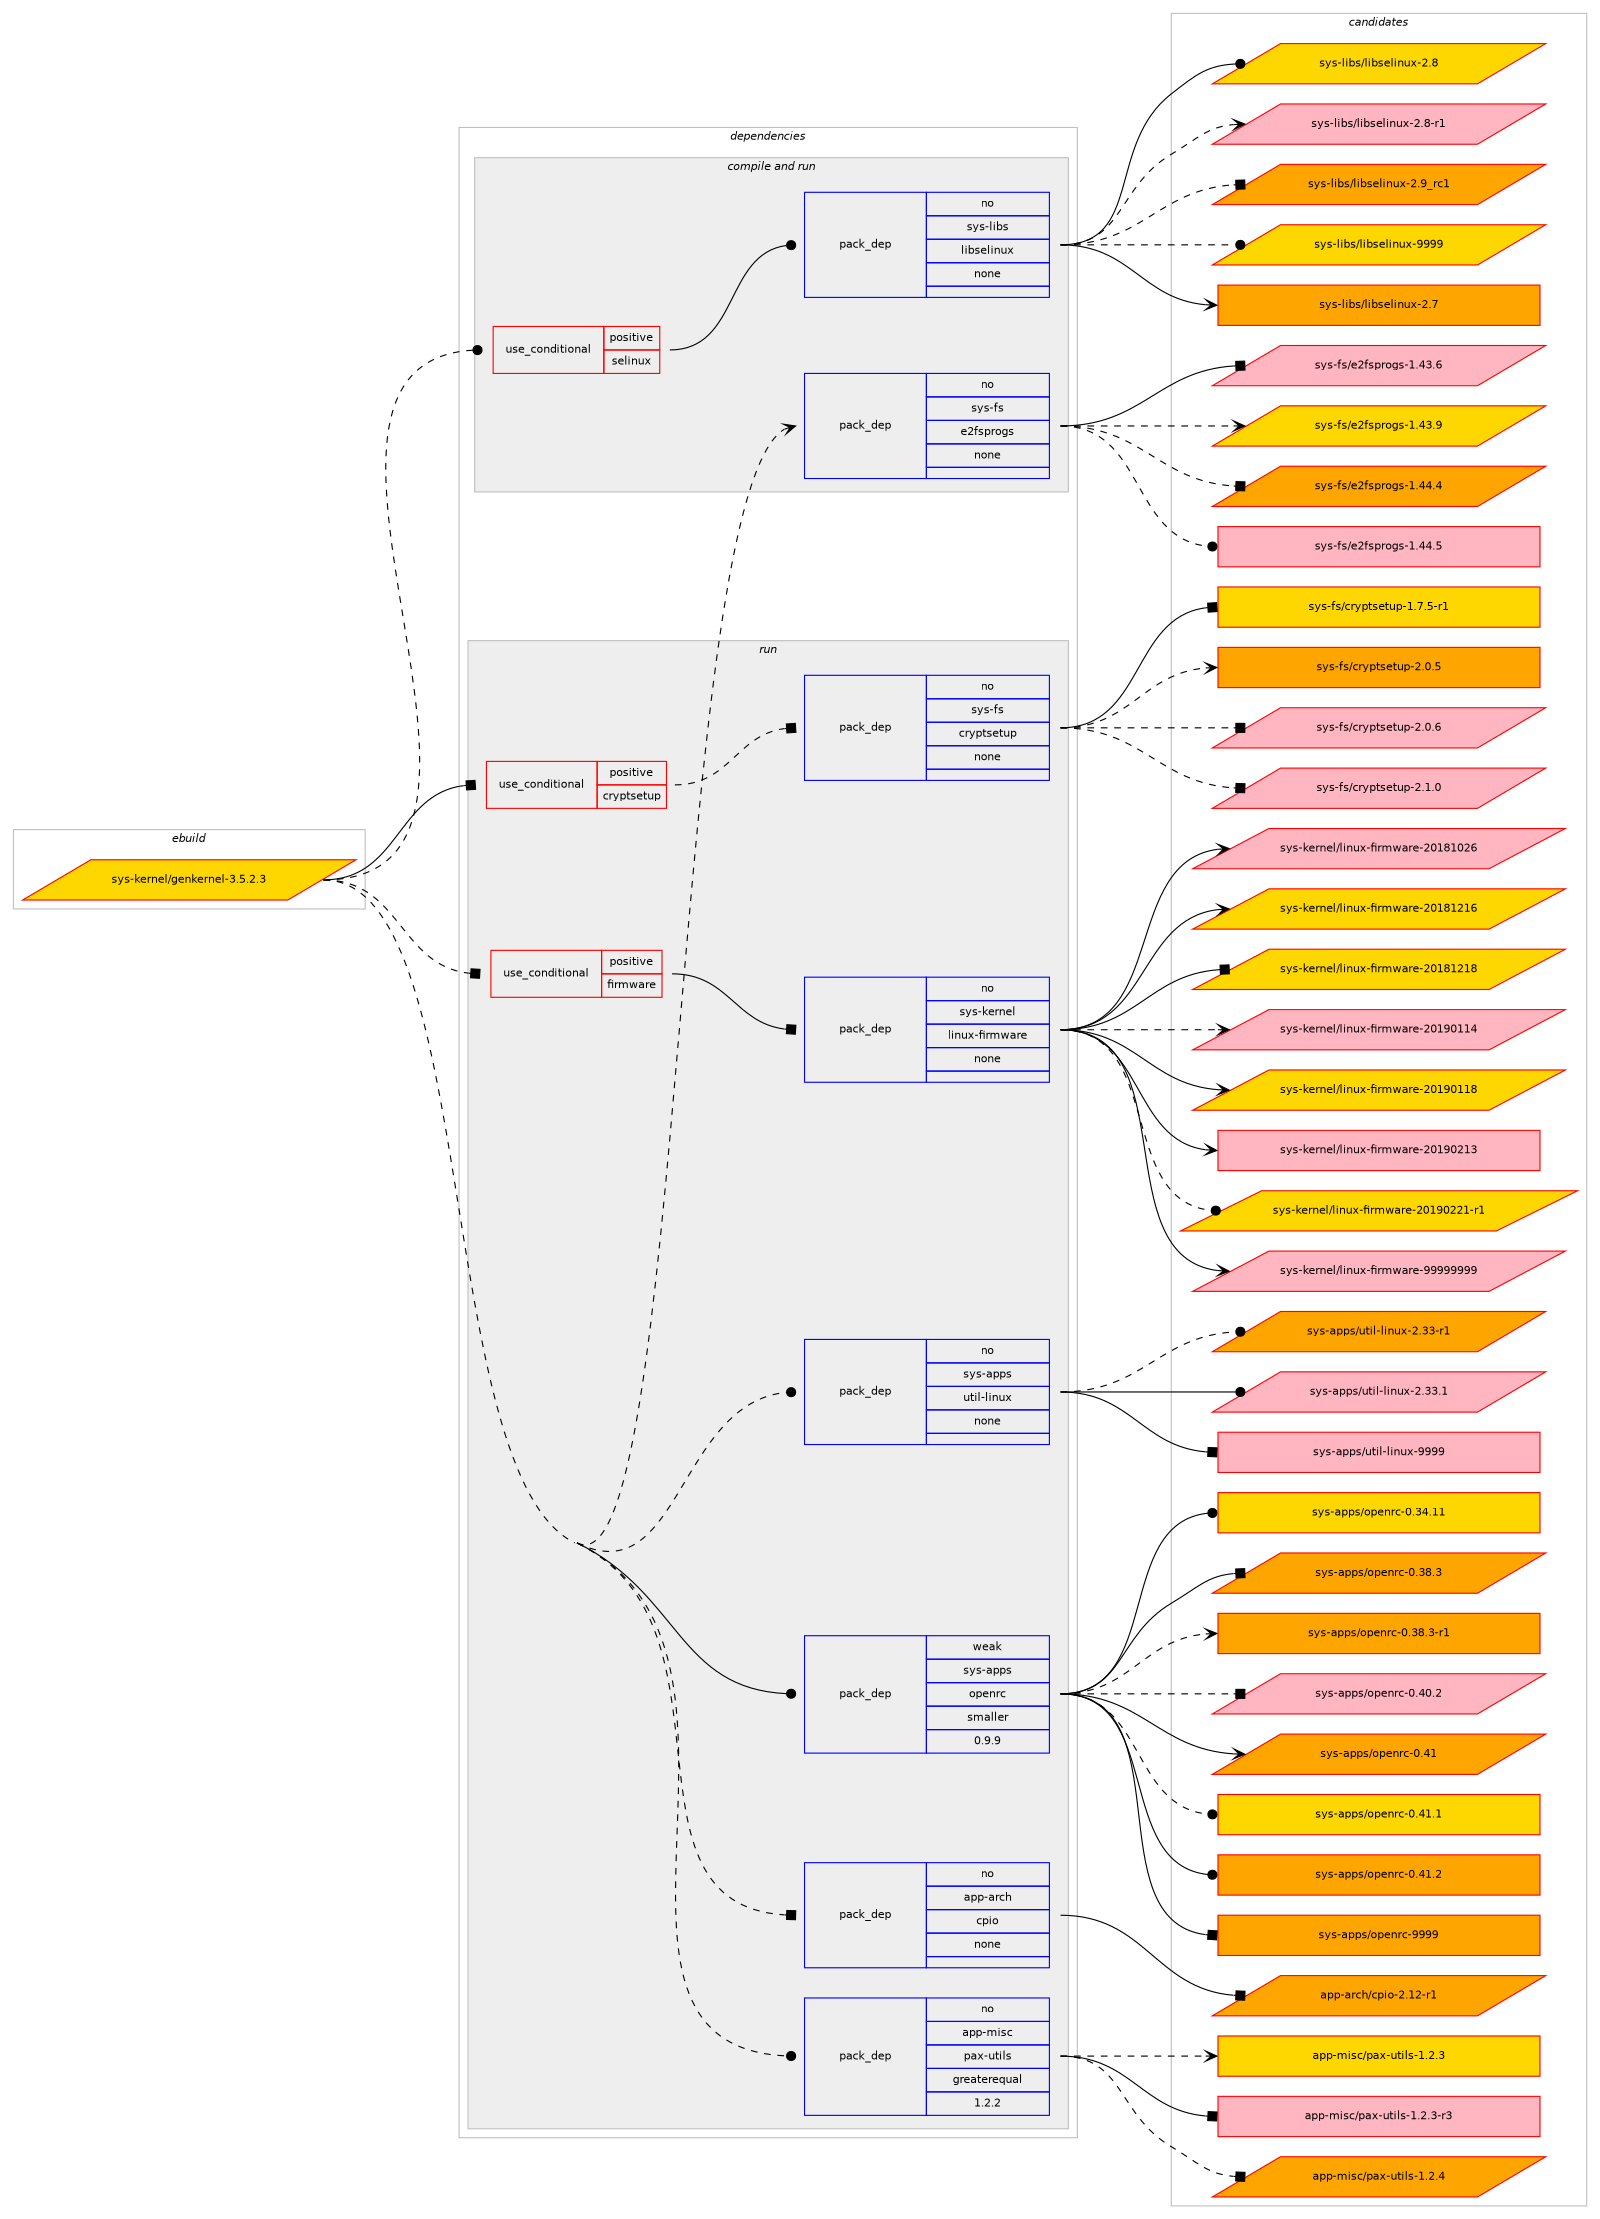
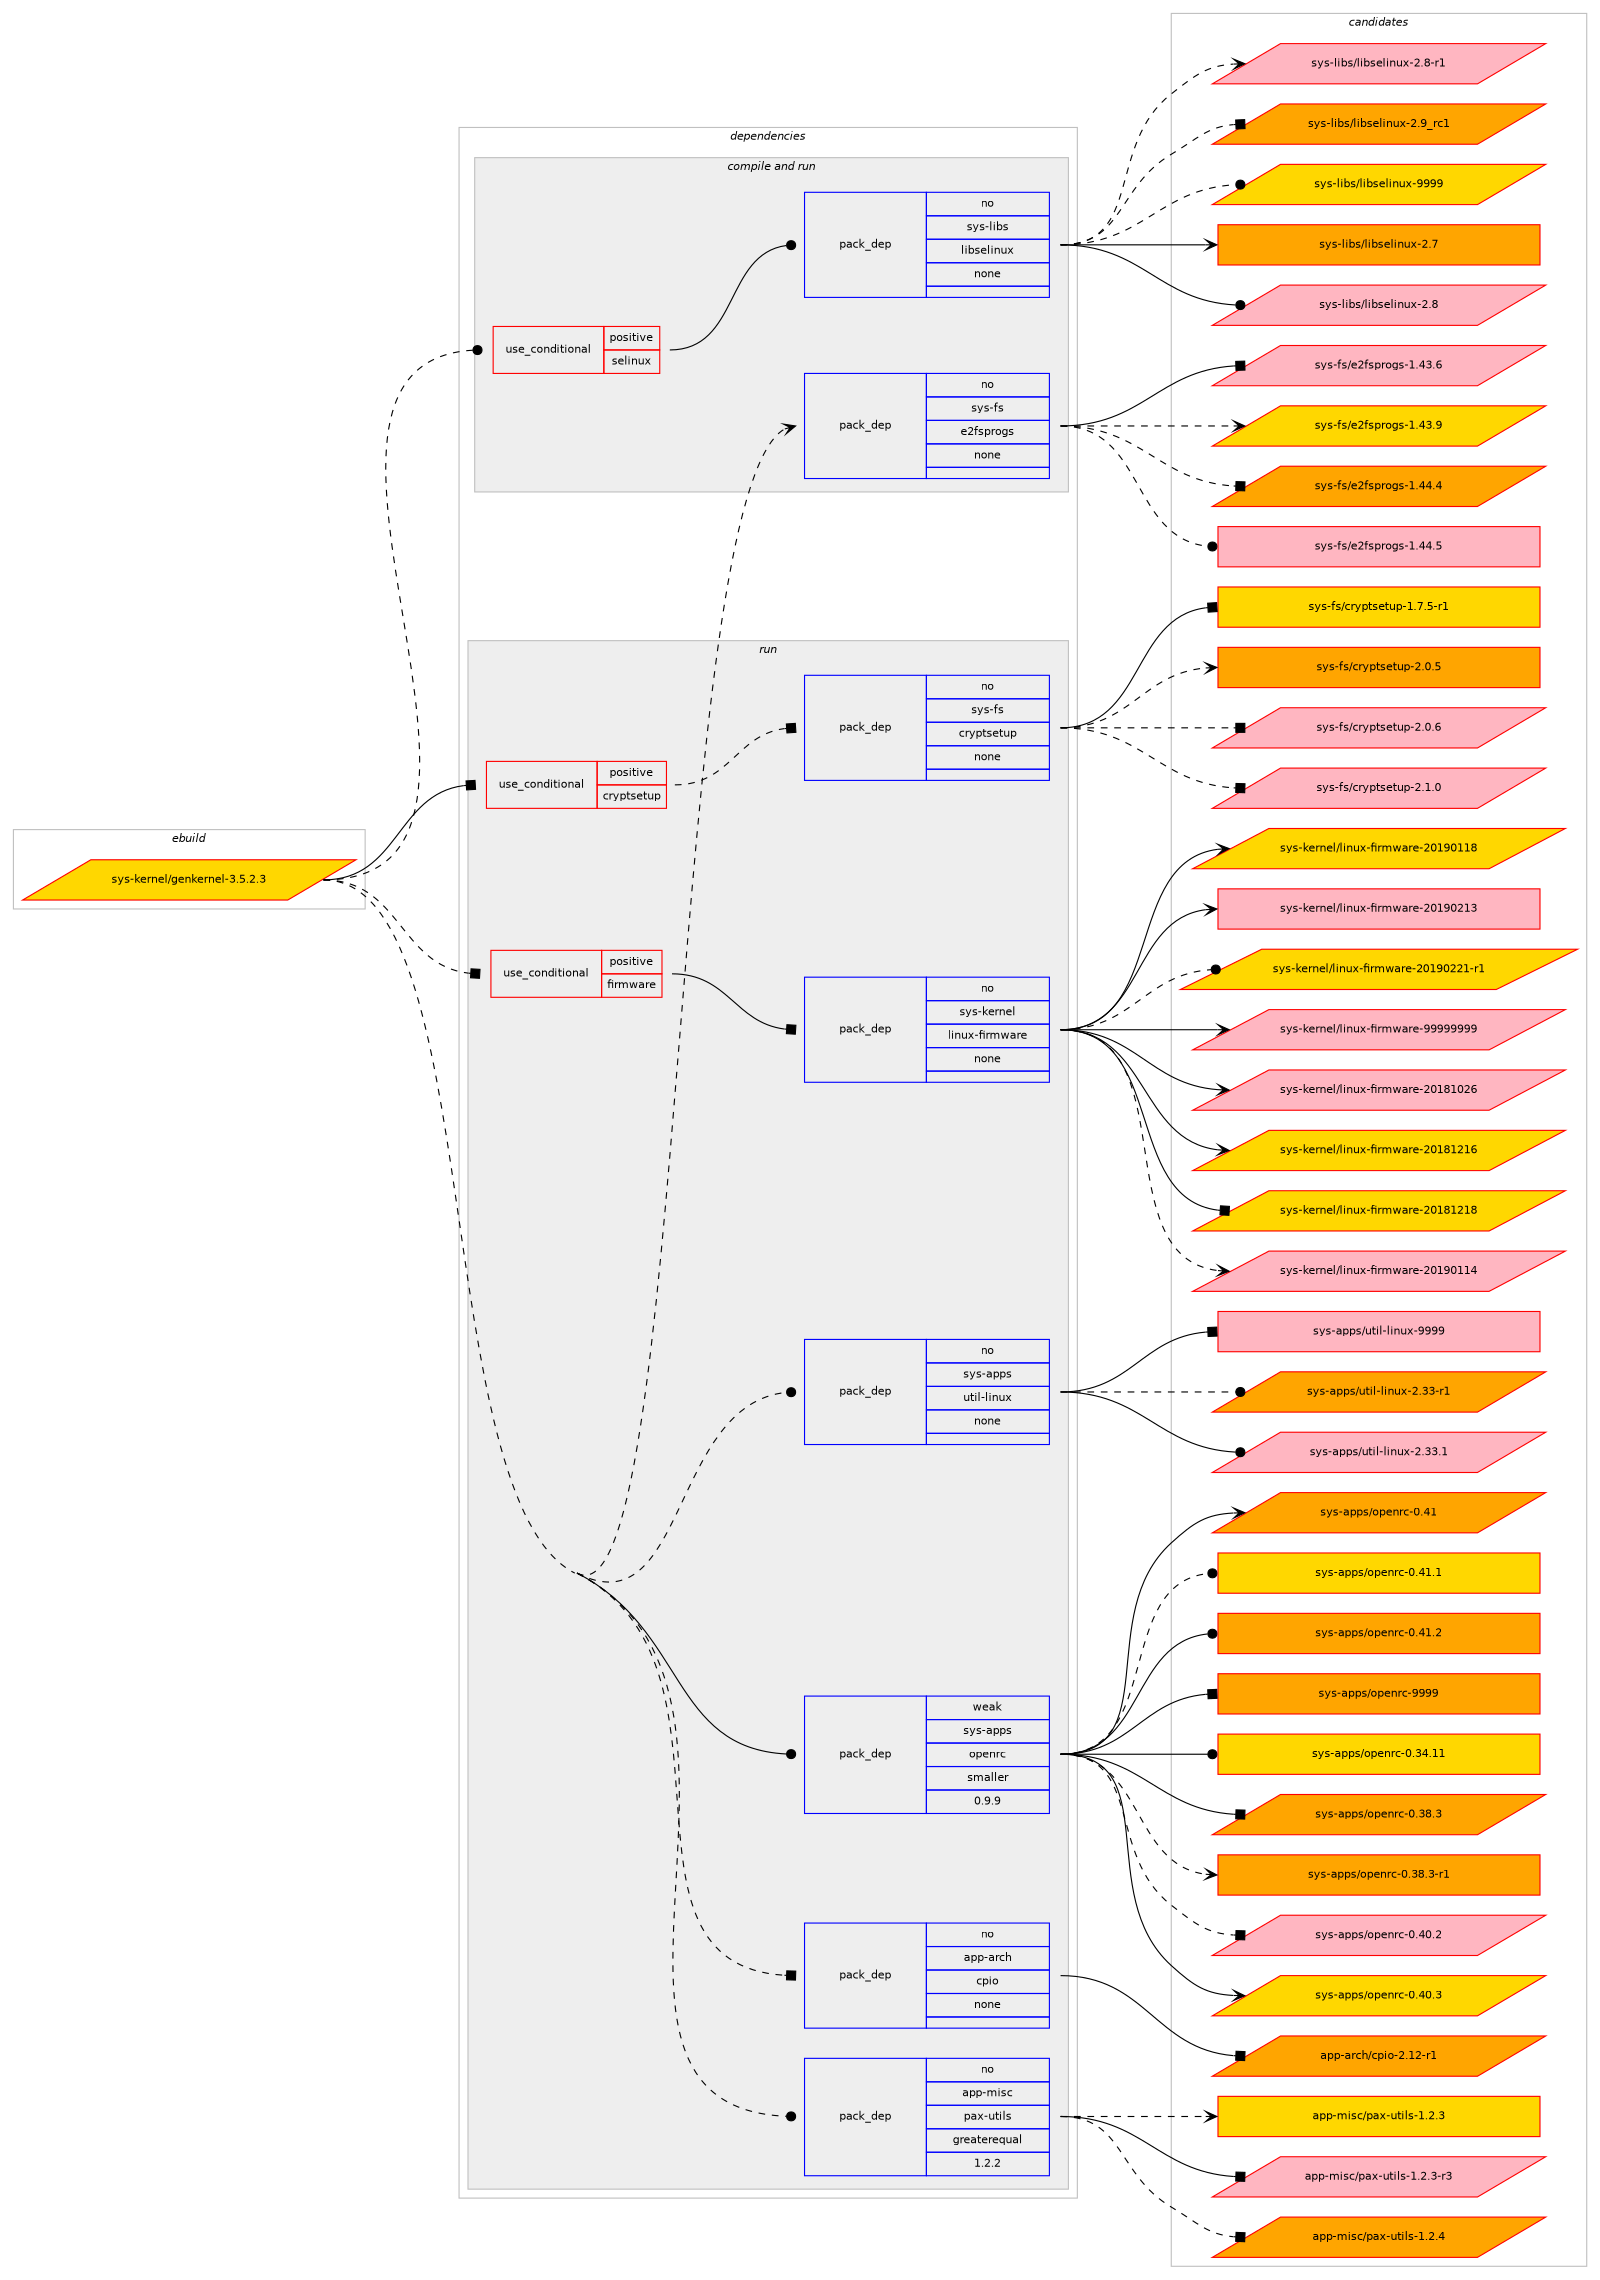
(1379, 64) -> (1379, 305)
none -> (1379, 1996)
(1379, 2116) -> (1379, 2177)
